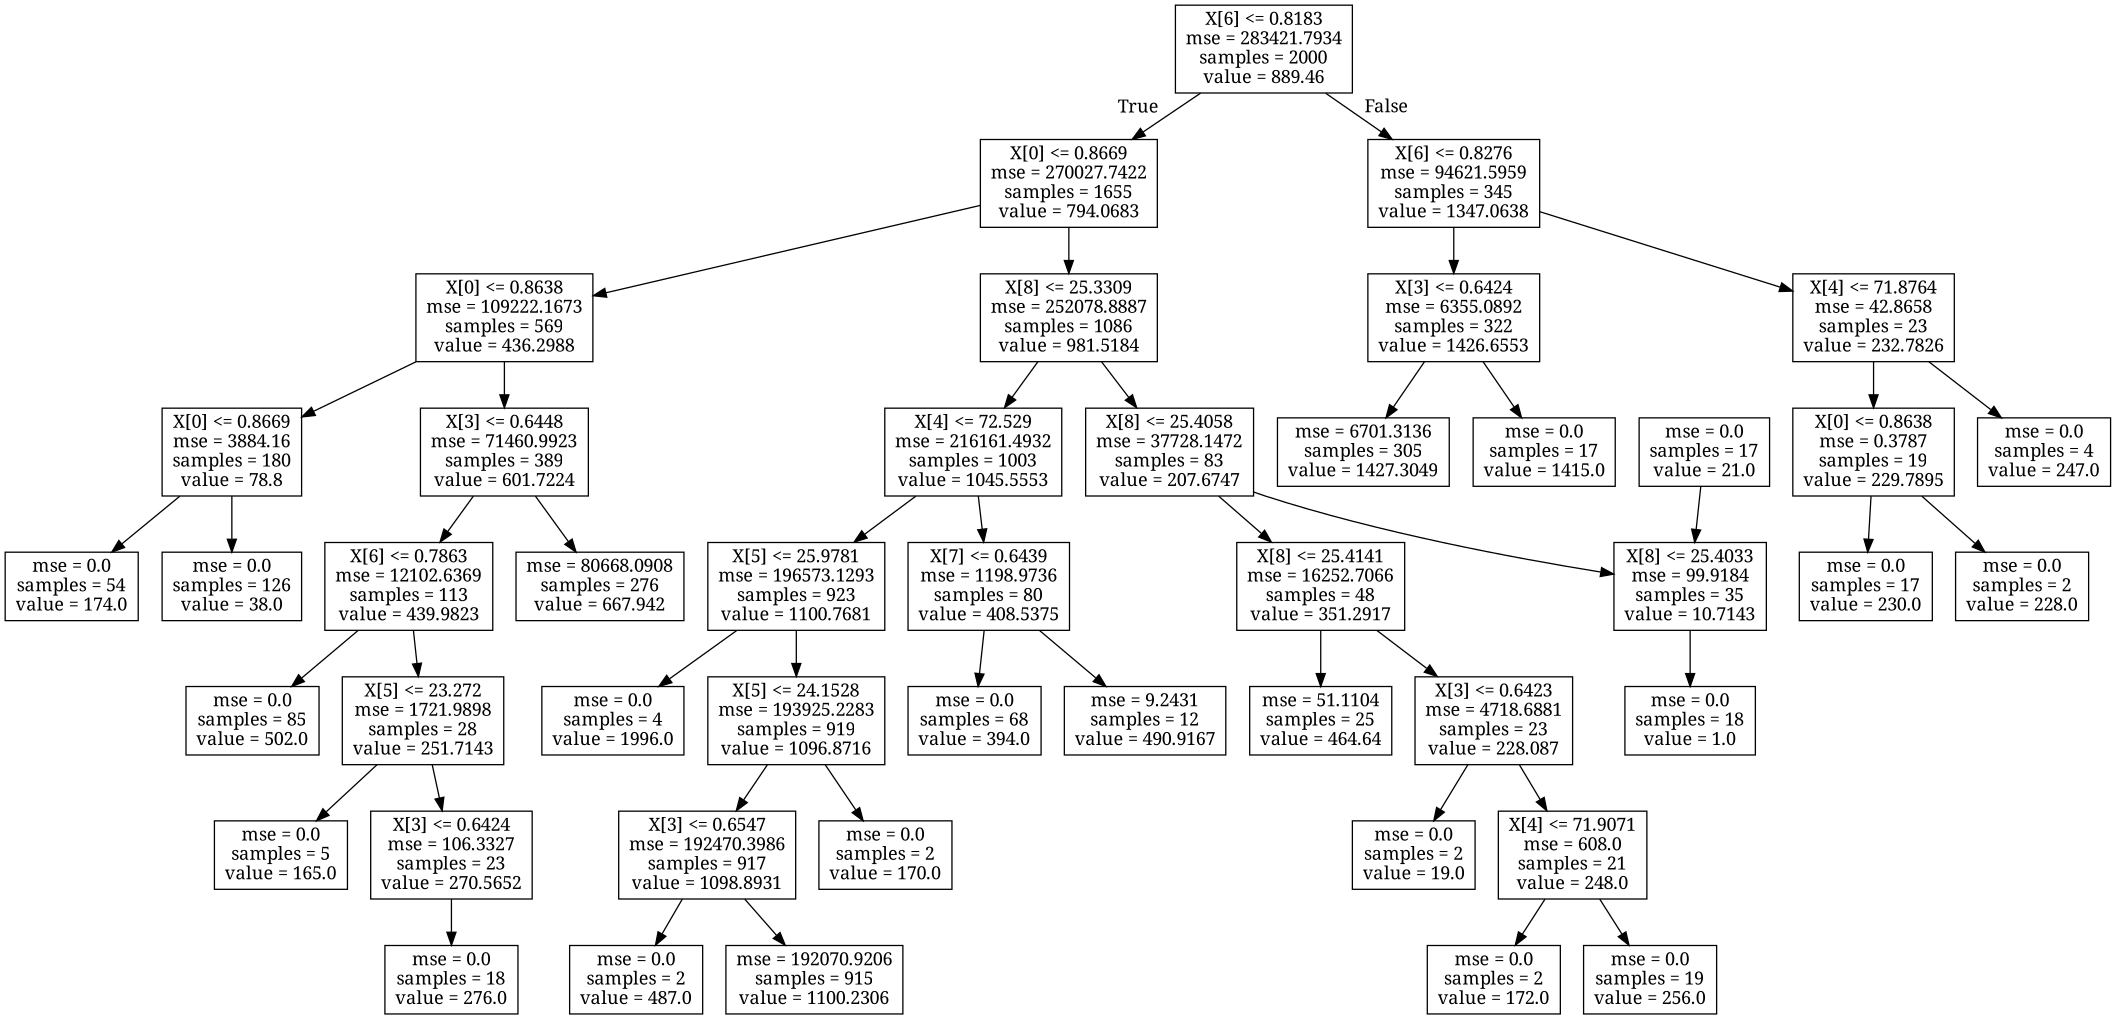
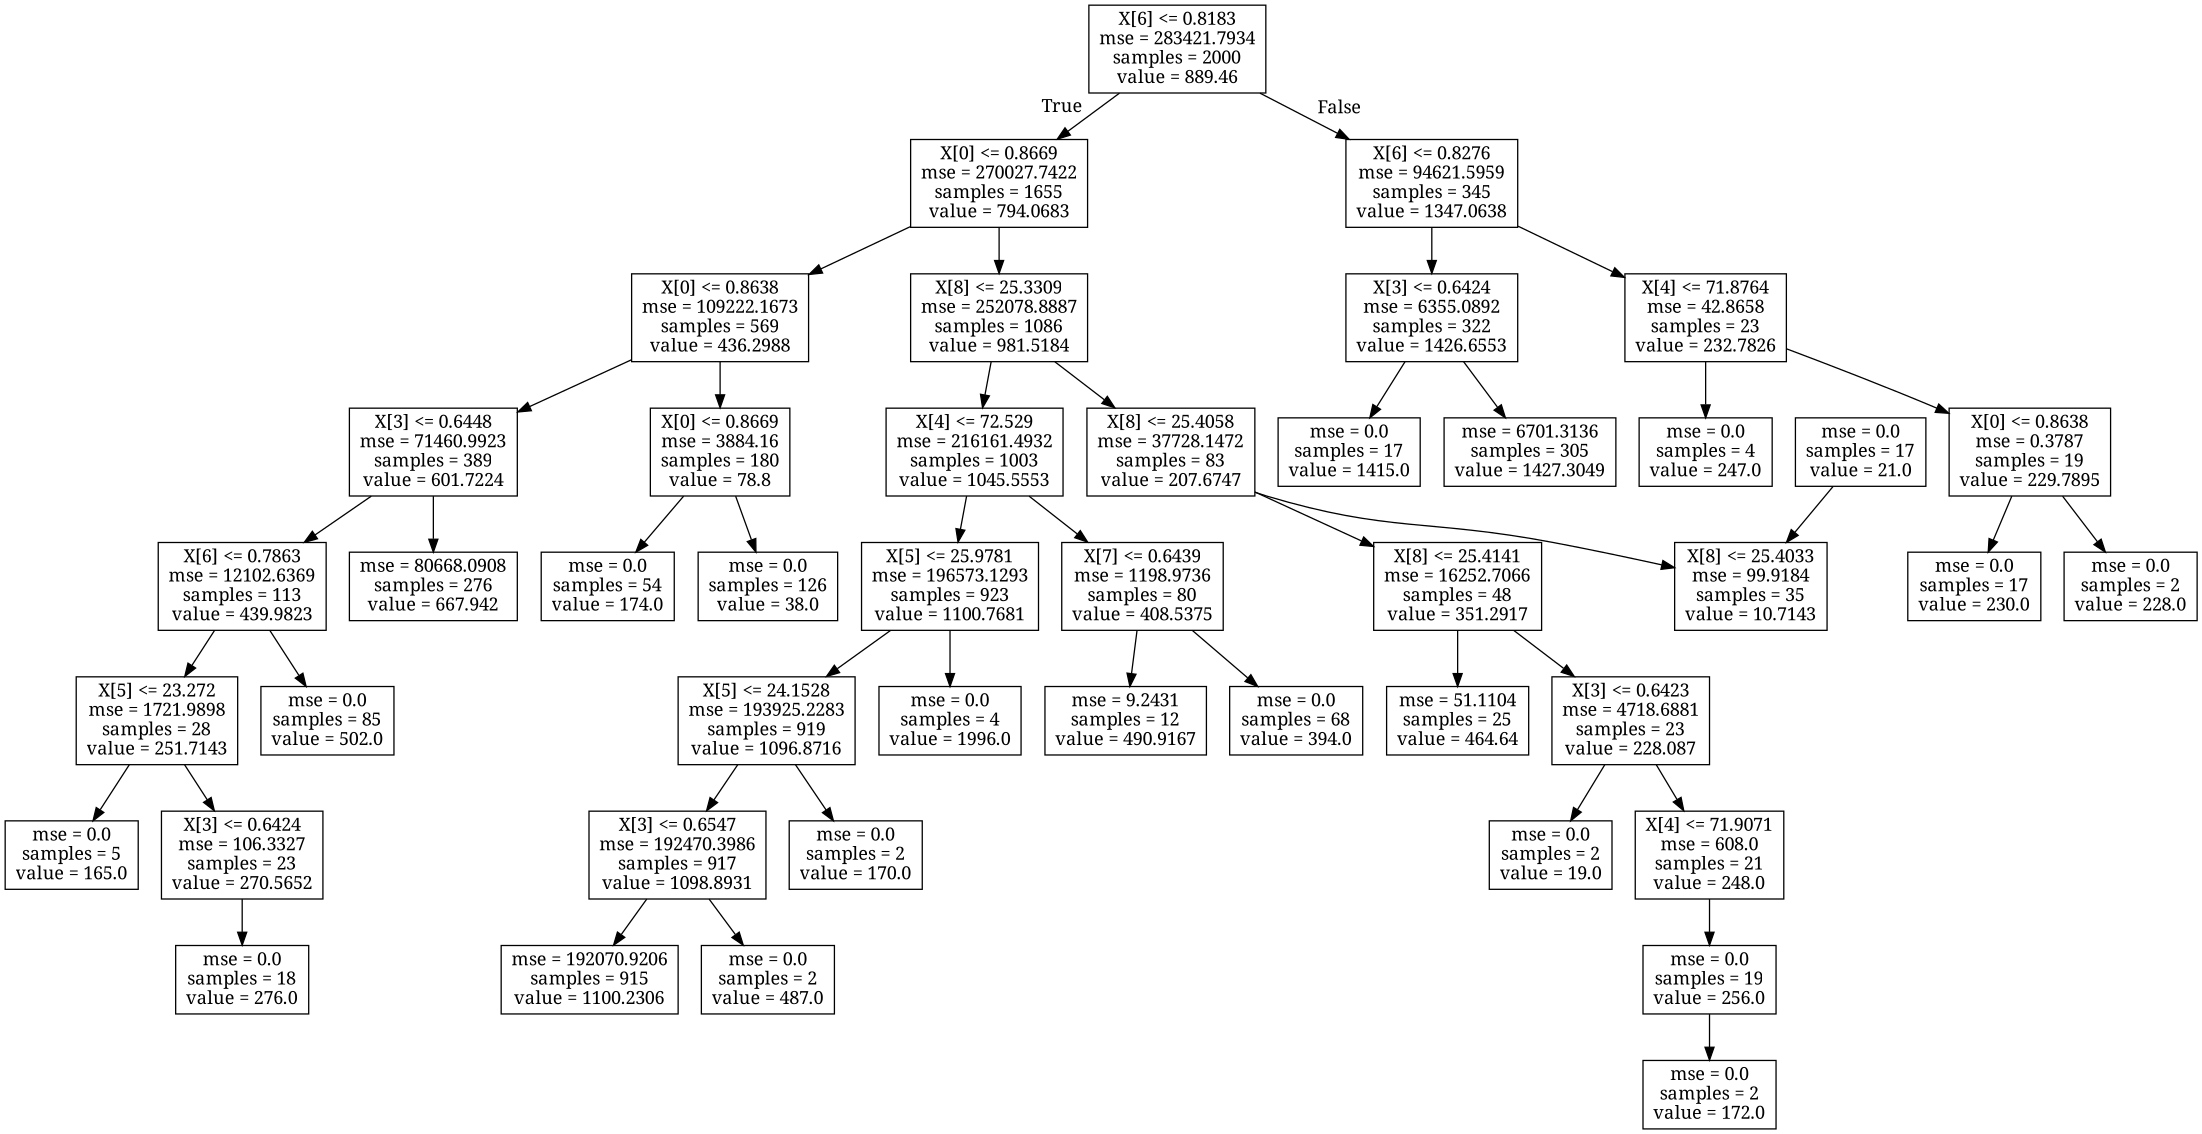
(1690, 721) -> none
(1534, 917) -> (1710, 1031)
